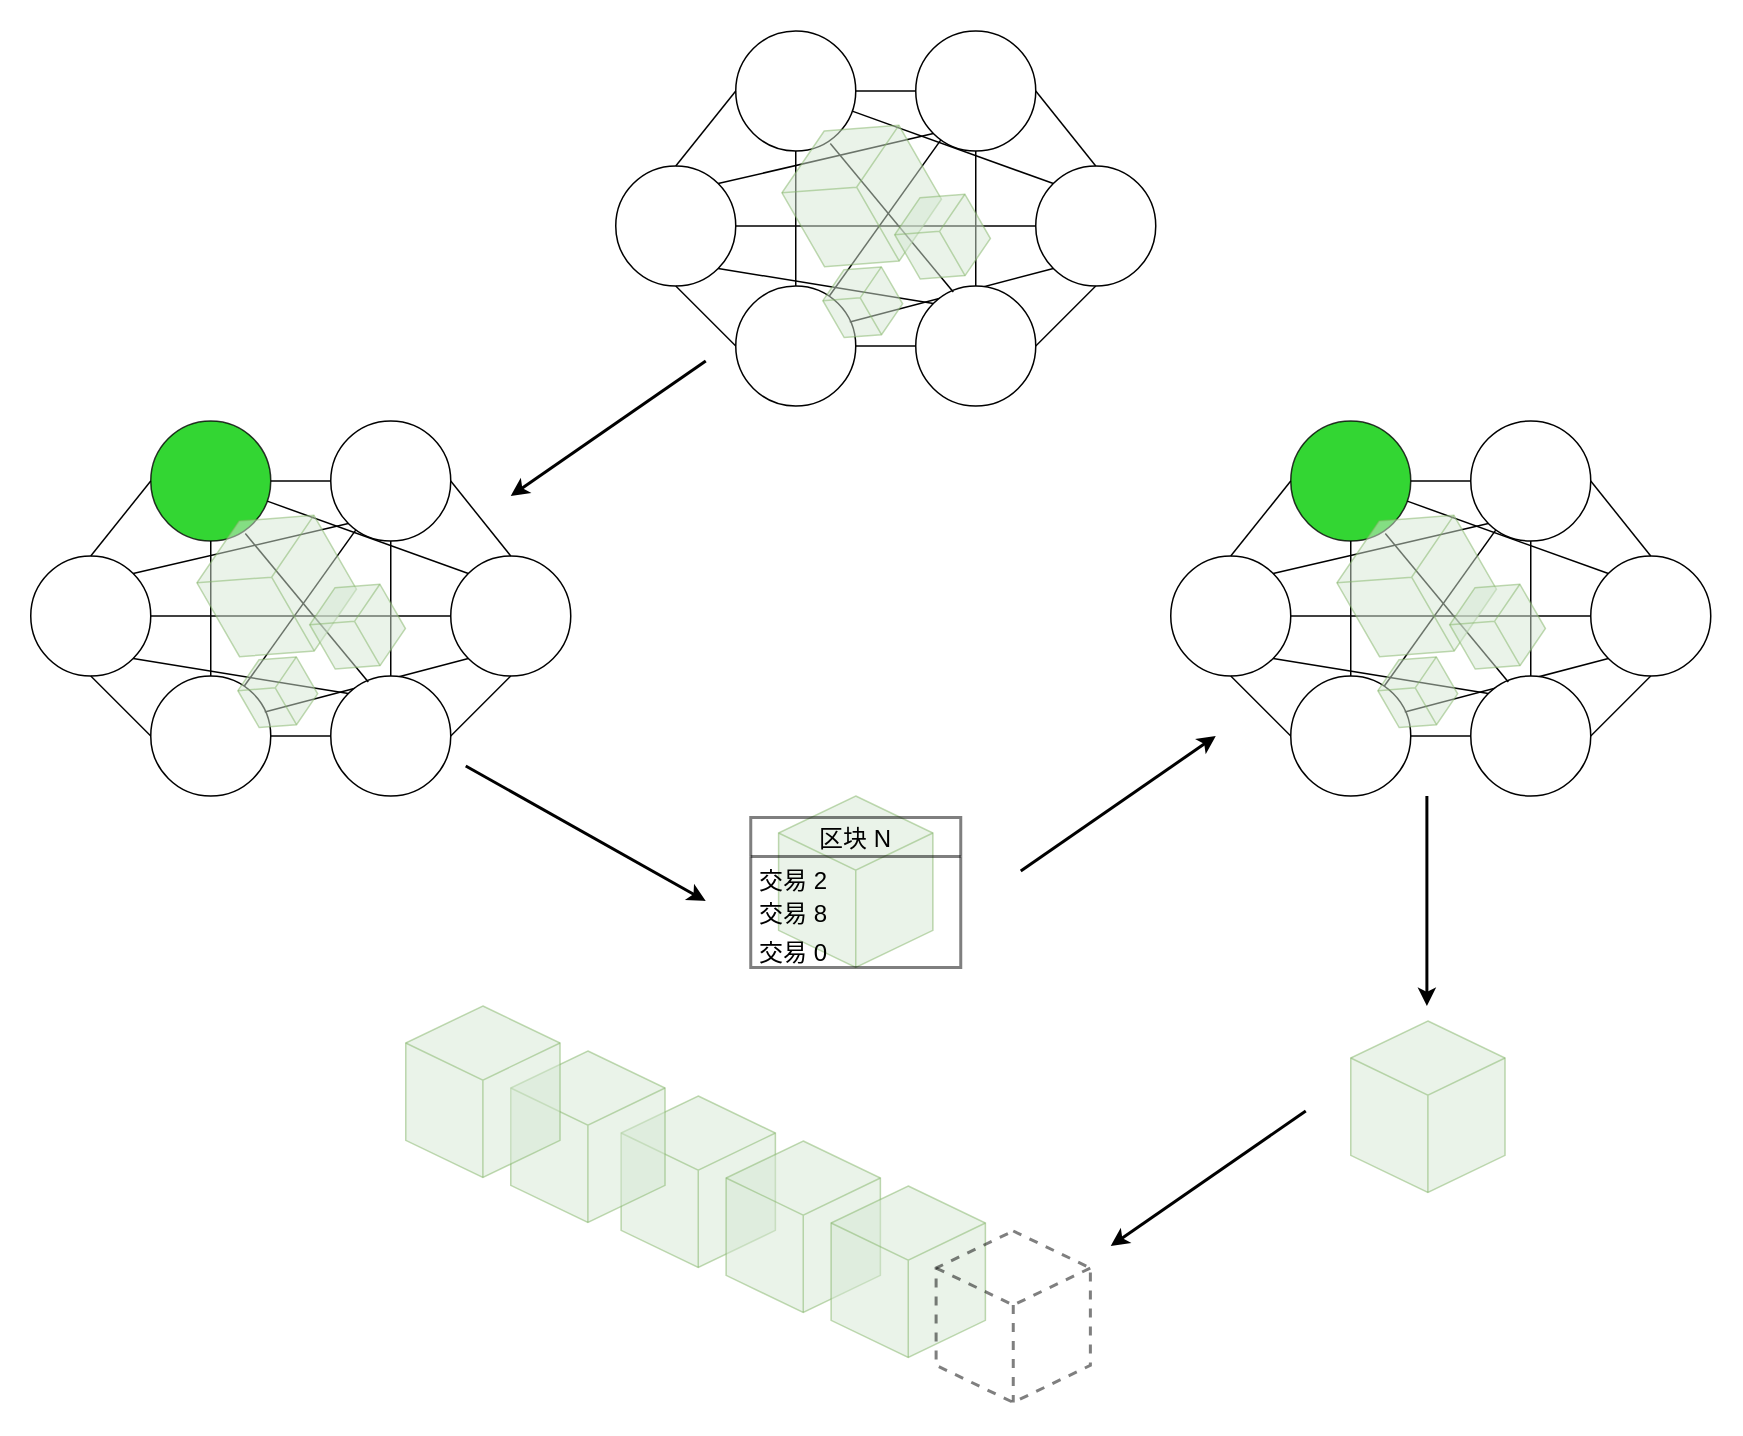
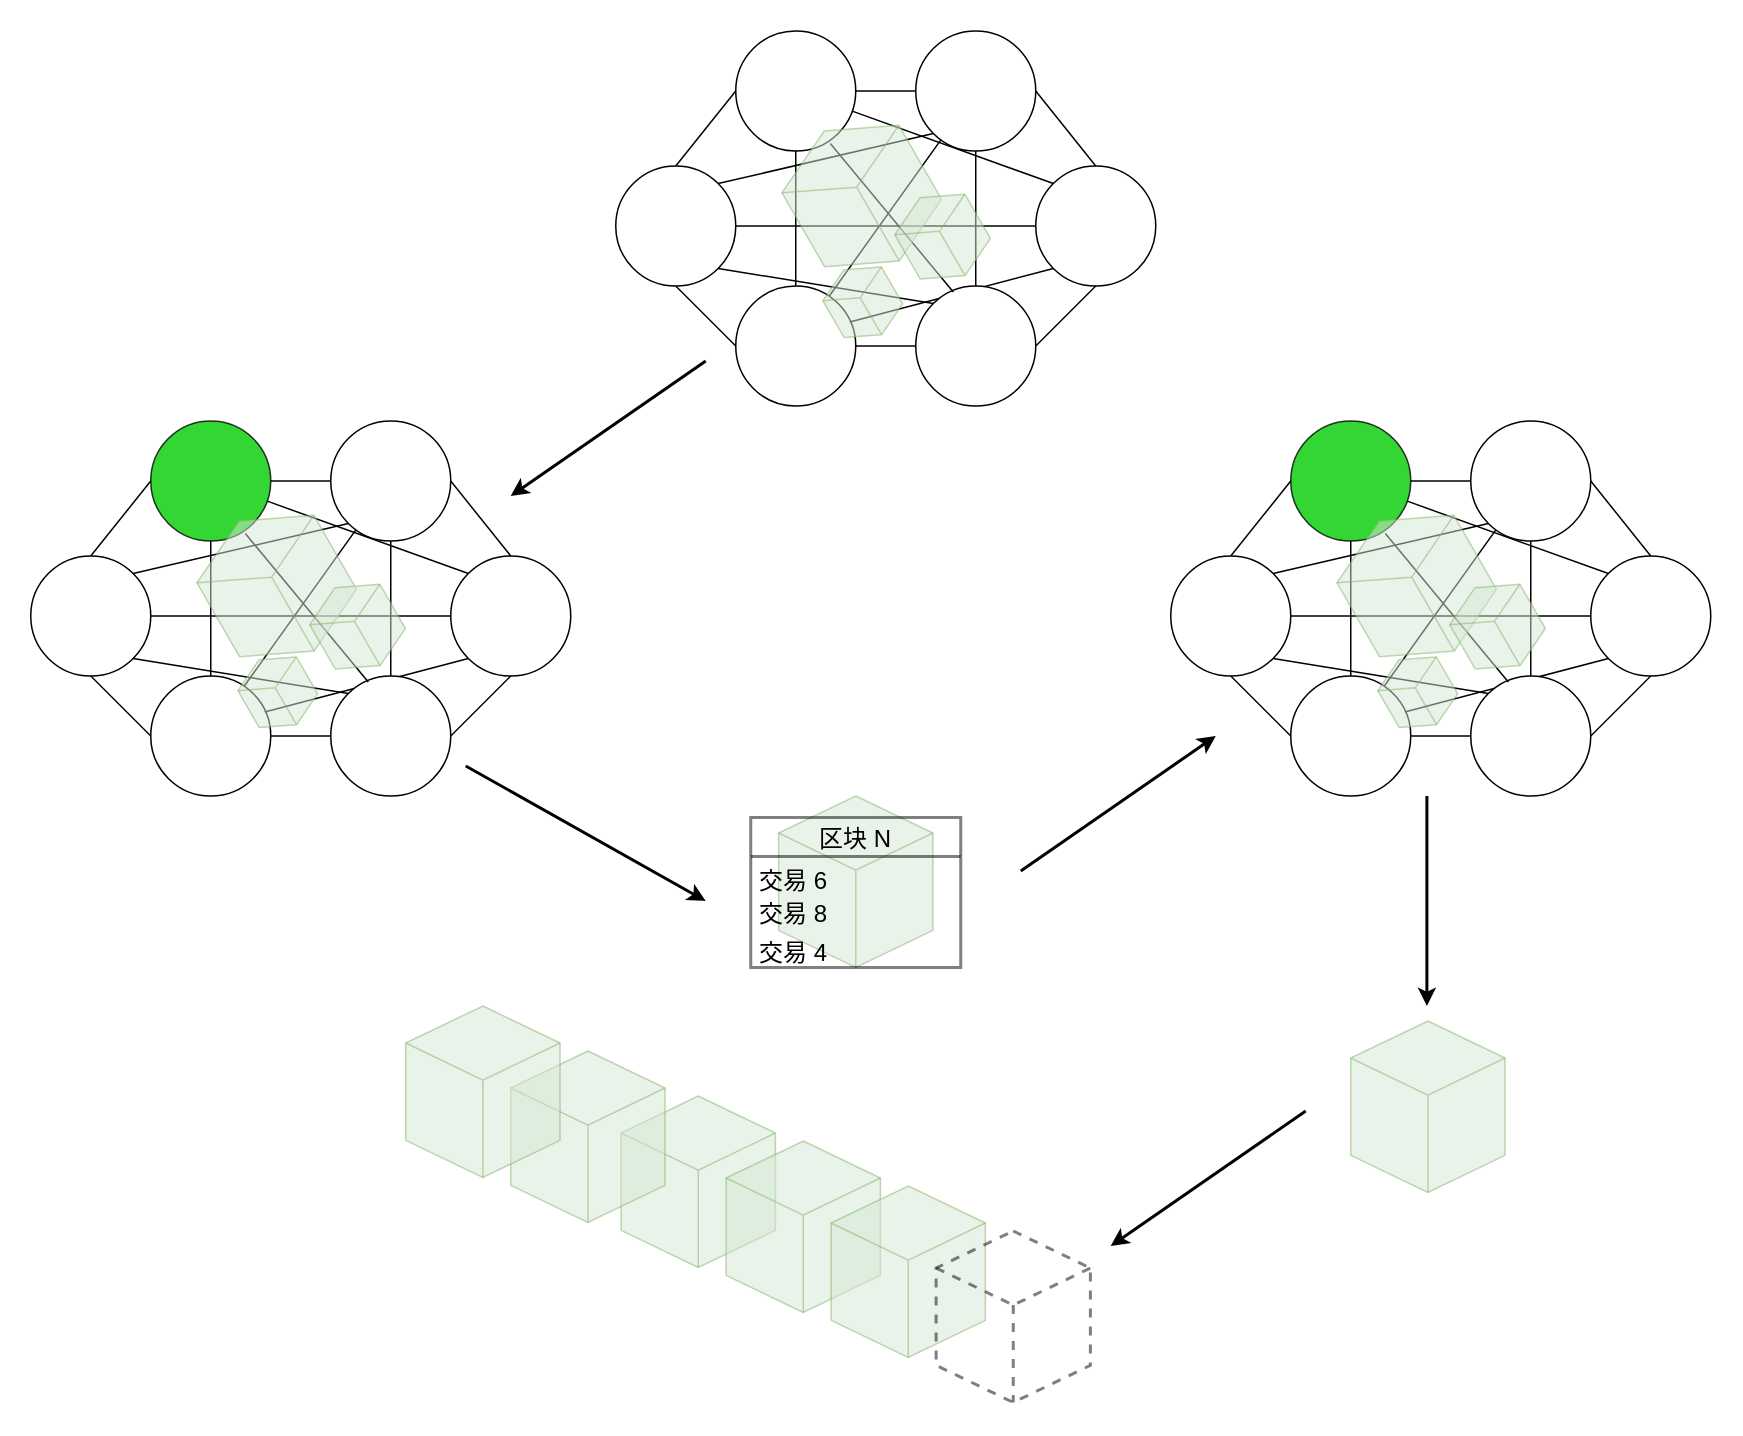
(793, 880) -> (793, 880)
(793, 952) -> (793, 952)
